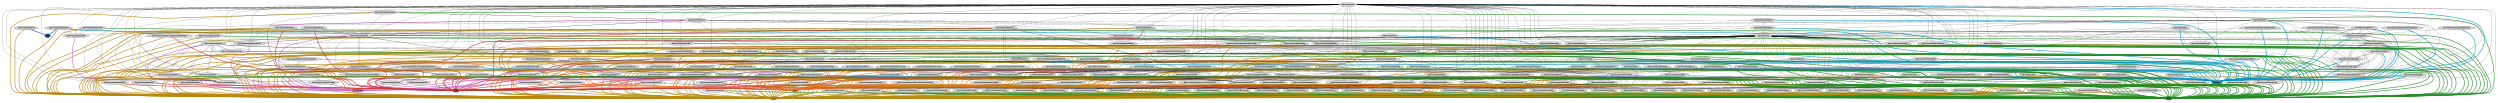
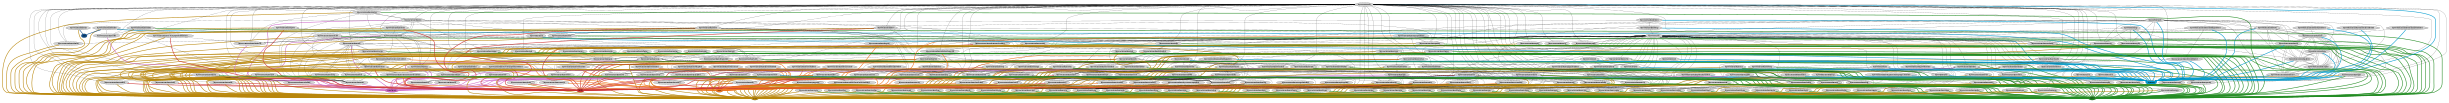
(2404, 50) -> none
(715, 90) -> none
